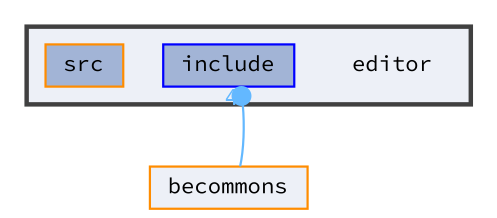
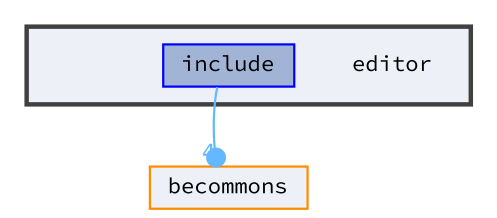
(84, 66) -> none
(244, 136) -> (214, 118)
